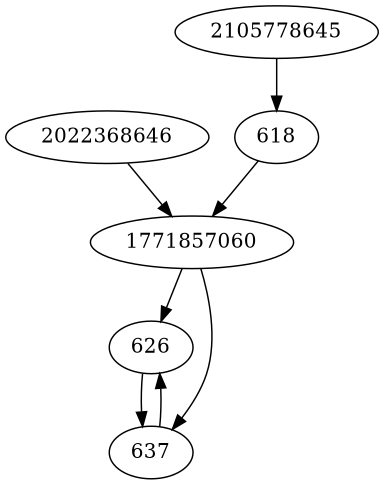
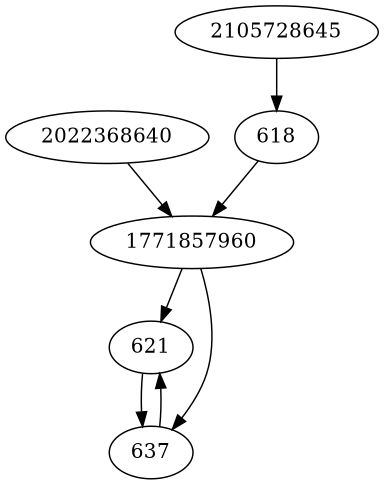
(277, 32) -> (277, 32)
(107, 137) -> (107, 137)
(192, 242) -> (192, 242)
(151, 347) -> (151, 347)
